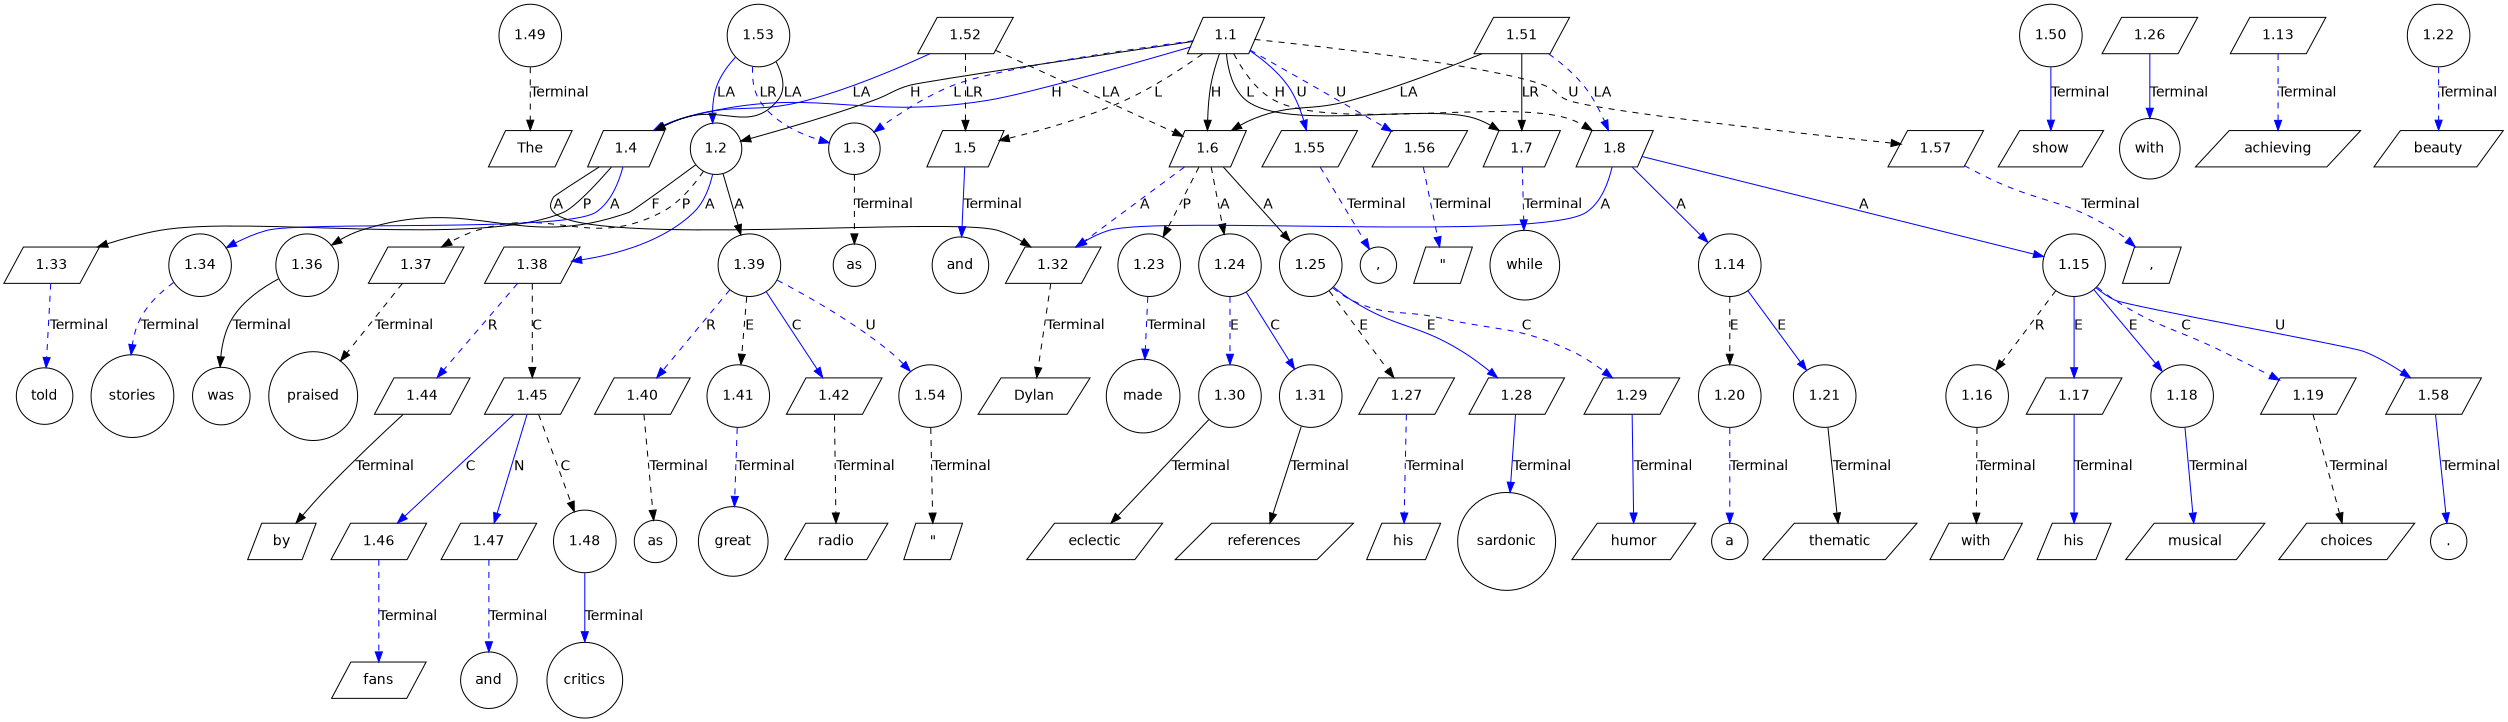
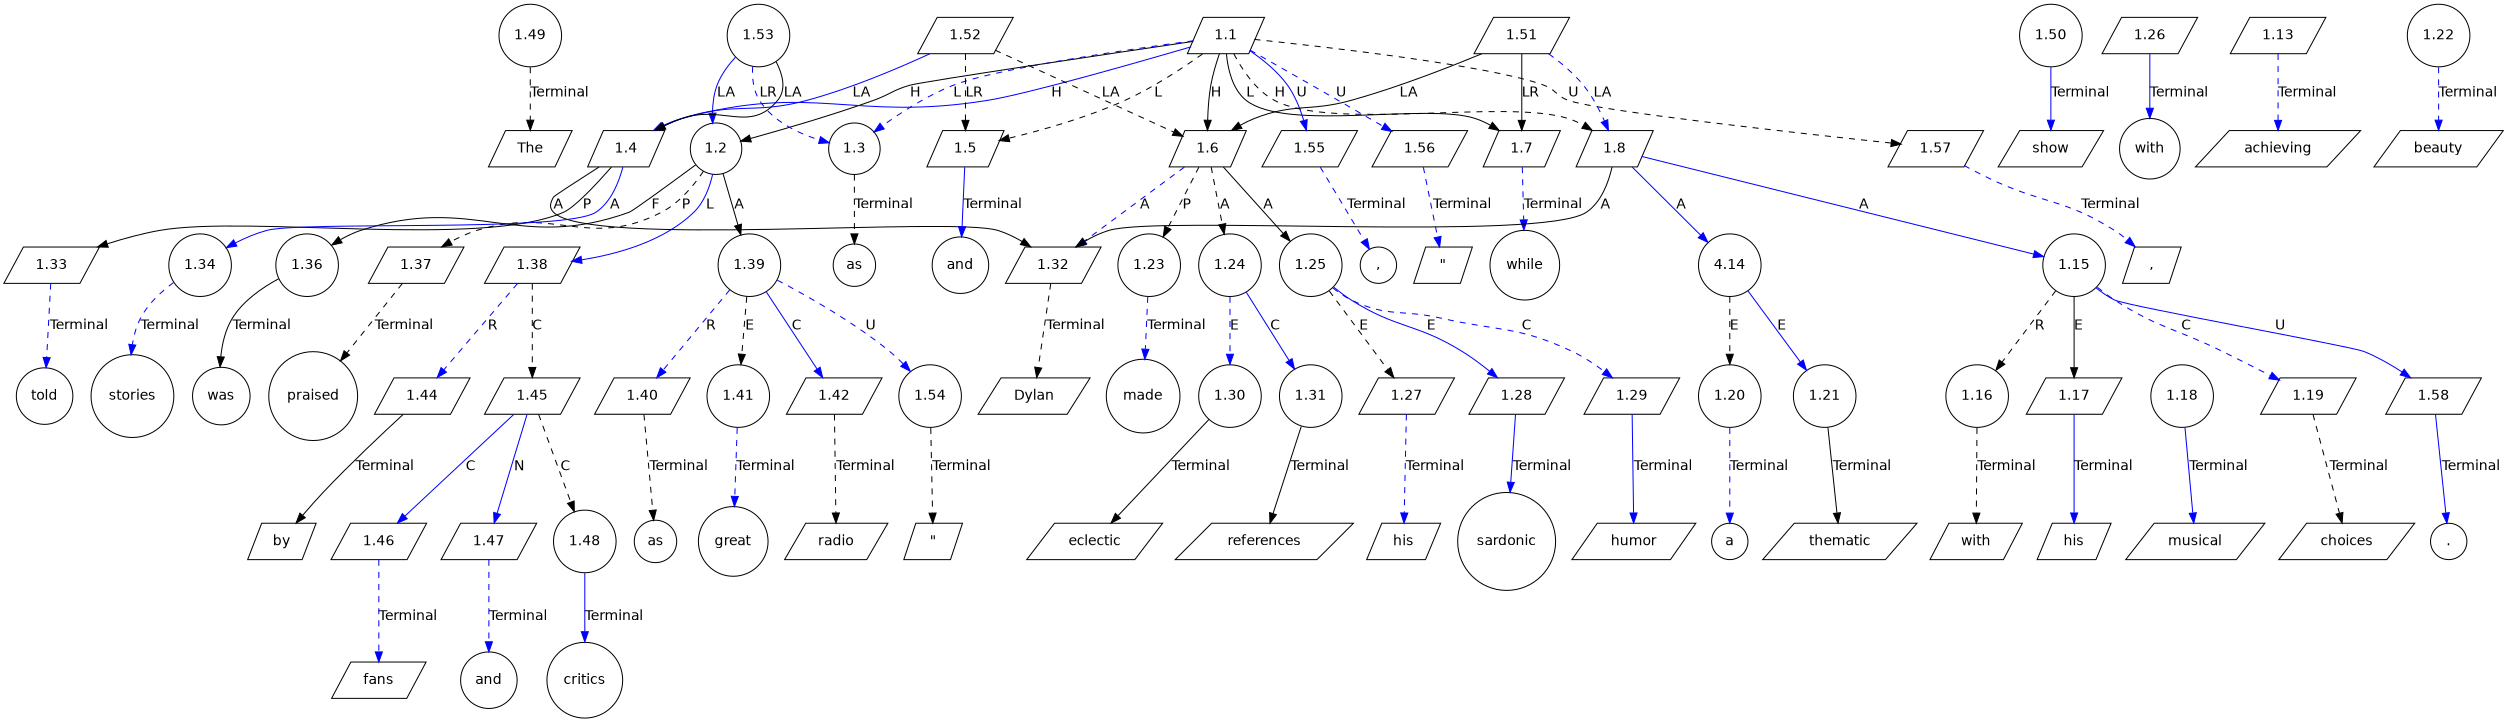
(710, 205) -> (710, 205)
(1375, 227) -> (1375, 227)
(1730, 265) -> (1730, 265)
(2125, 326) -> none
(2074, 332) -> (2074, 332)
